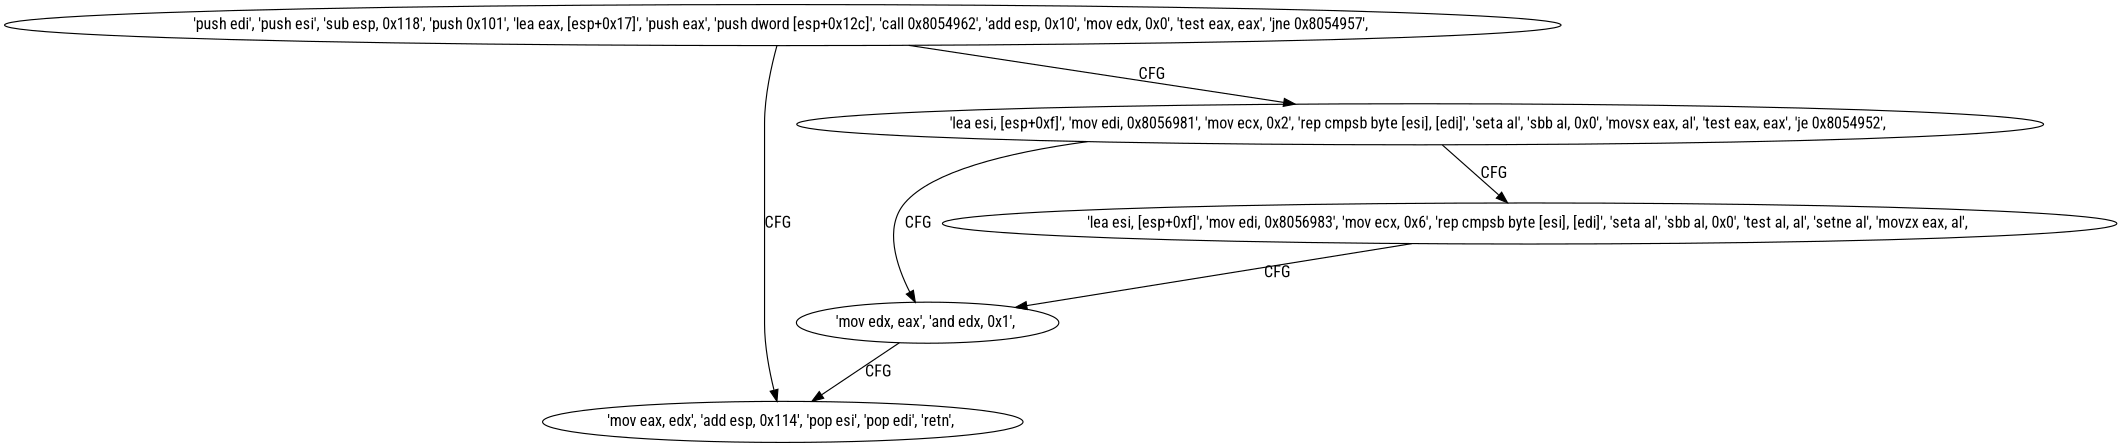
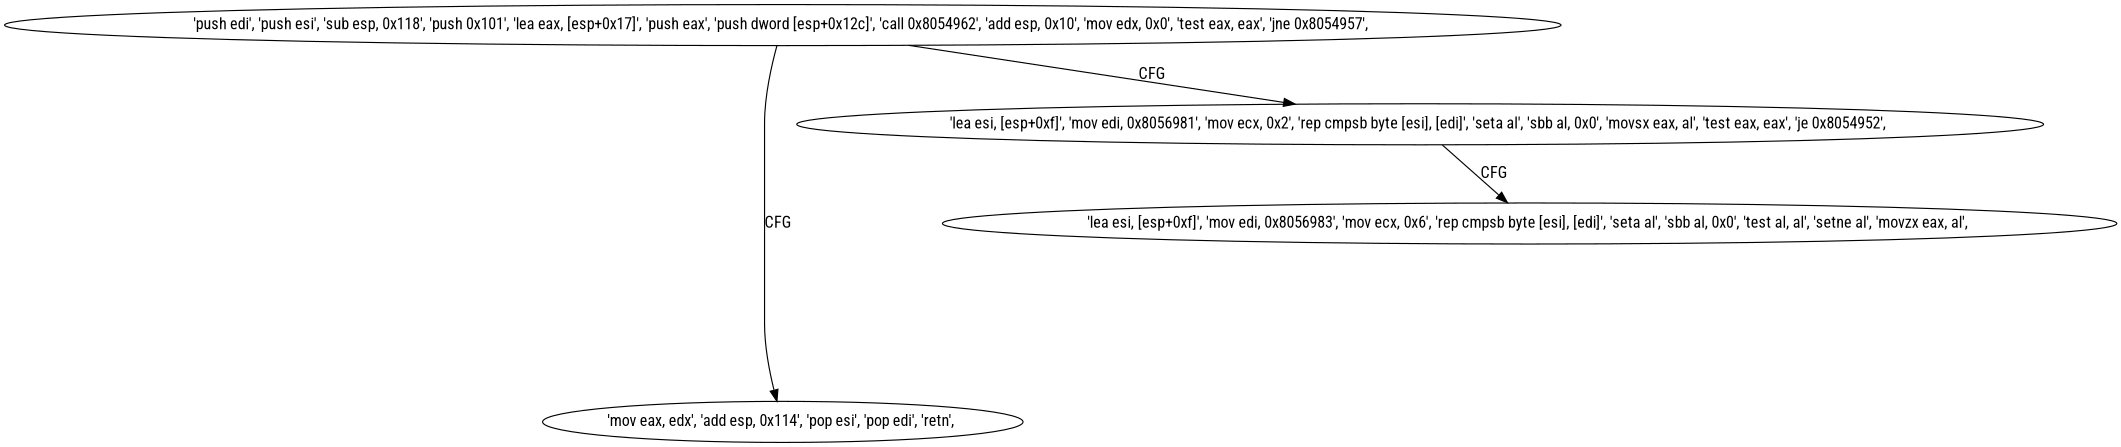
(928, 323) -> none
